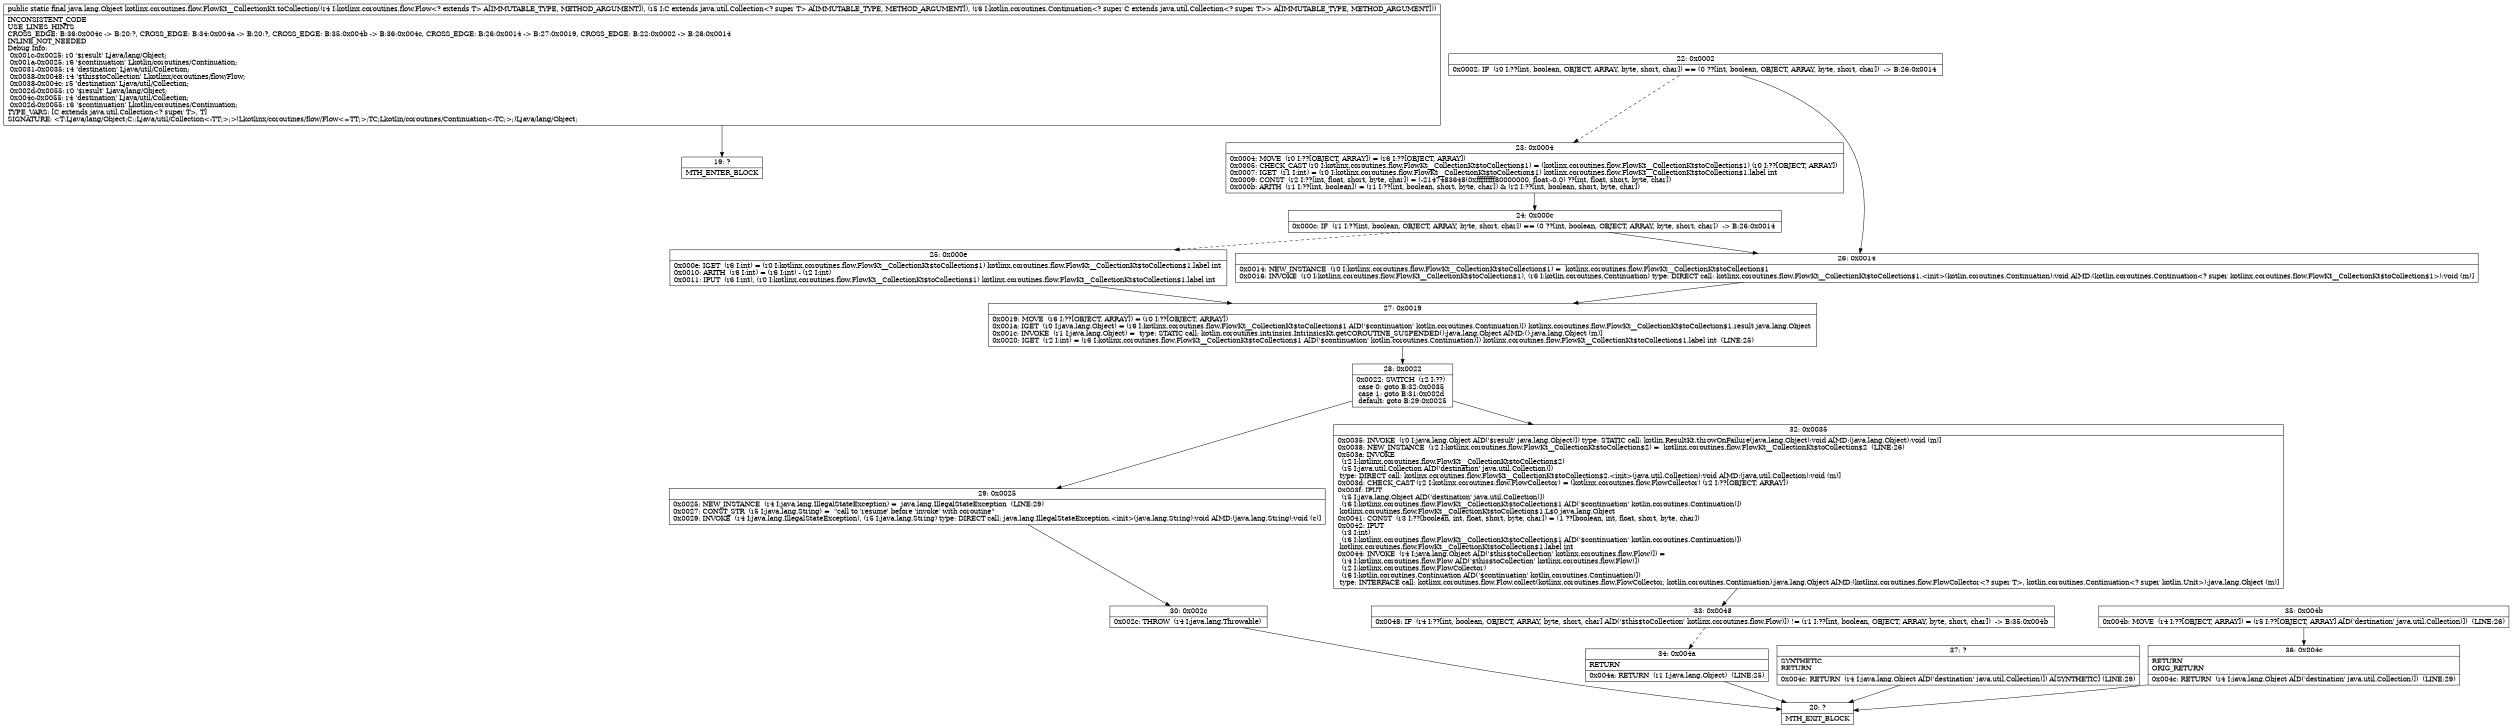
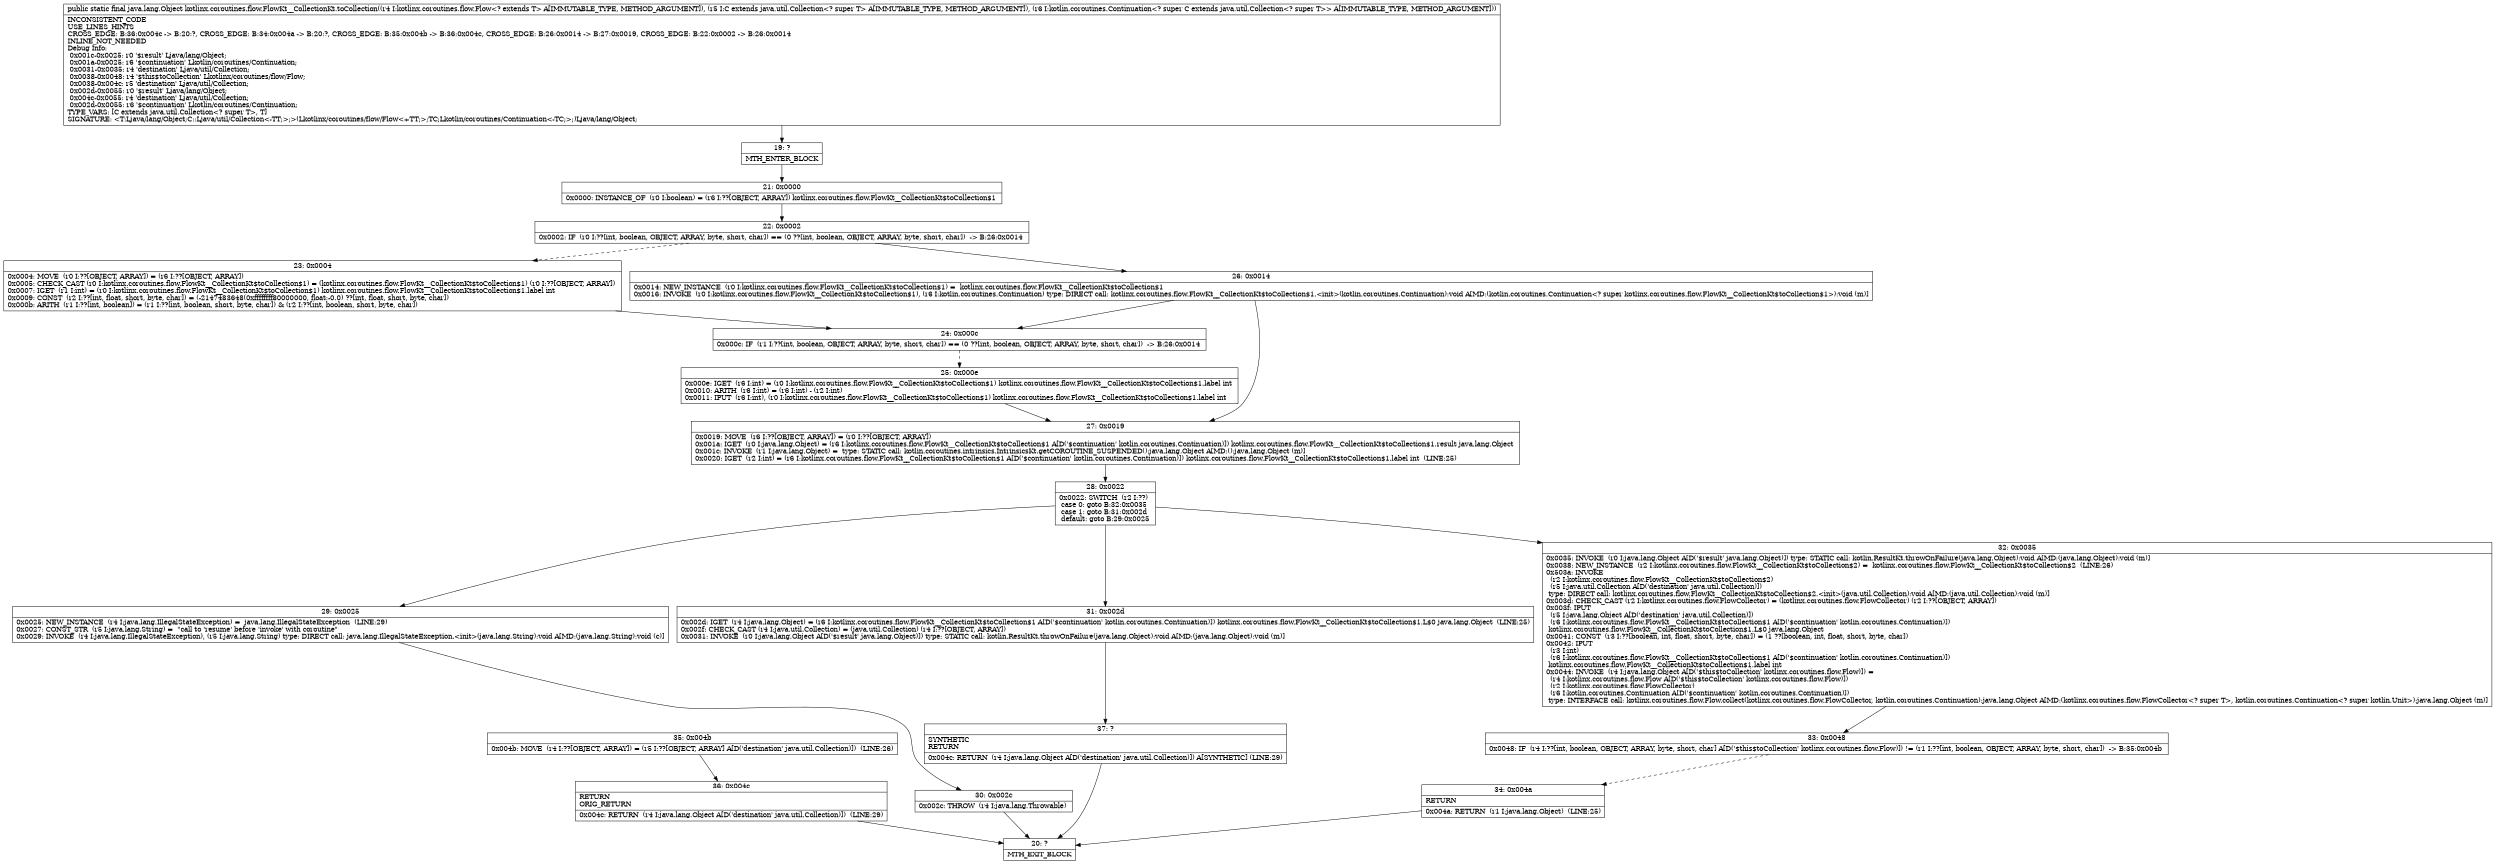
none -> (782, 193)
(1681, 243) -> (1098, 314)
none -> (1105, 624)
